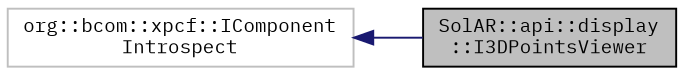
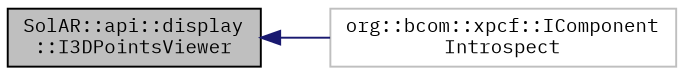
(398, 38) -> (305, 38)
